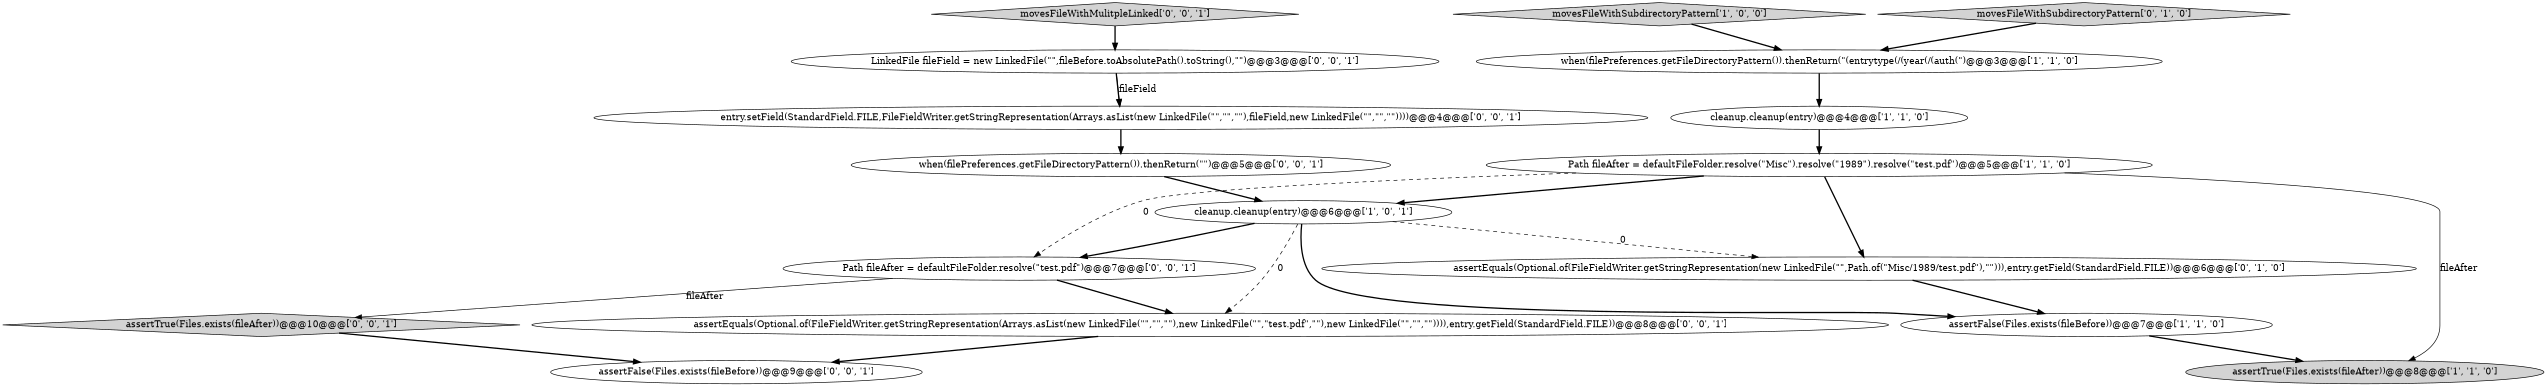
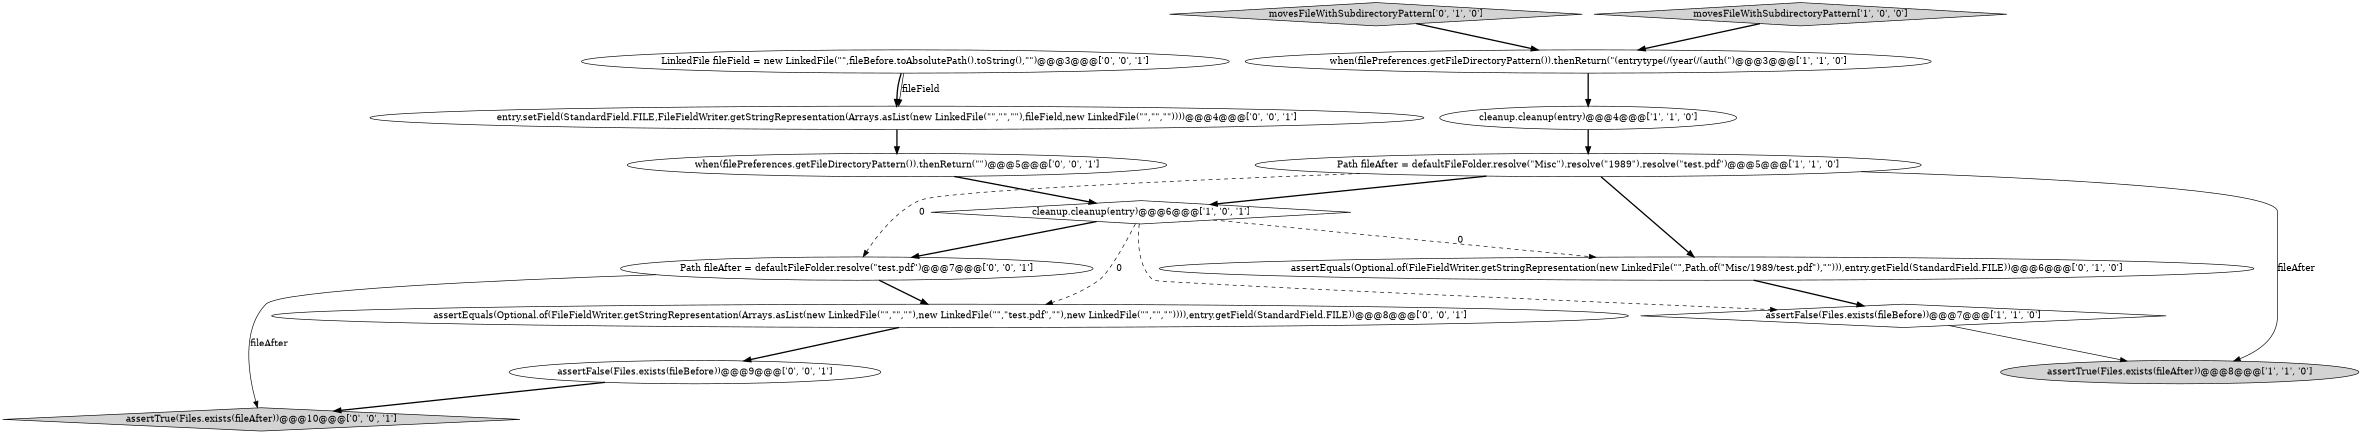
(1115, 14) -> none
(1303, 212) -> (1141, 212)
(1600, 311) -> (1432, 295)
(2087, 325) -> (1903, 316)
(486, 347) -> (473, 396)
(2223, 348) -> (2035, 343)
